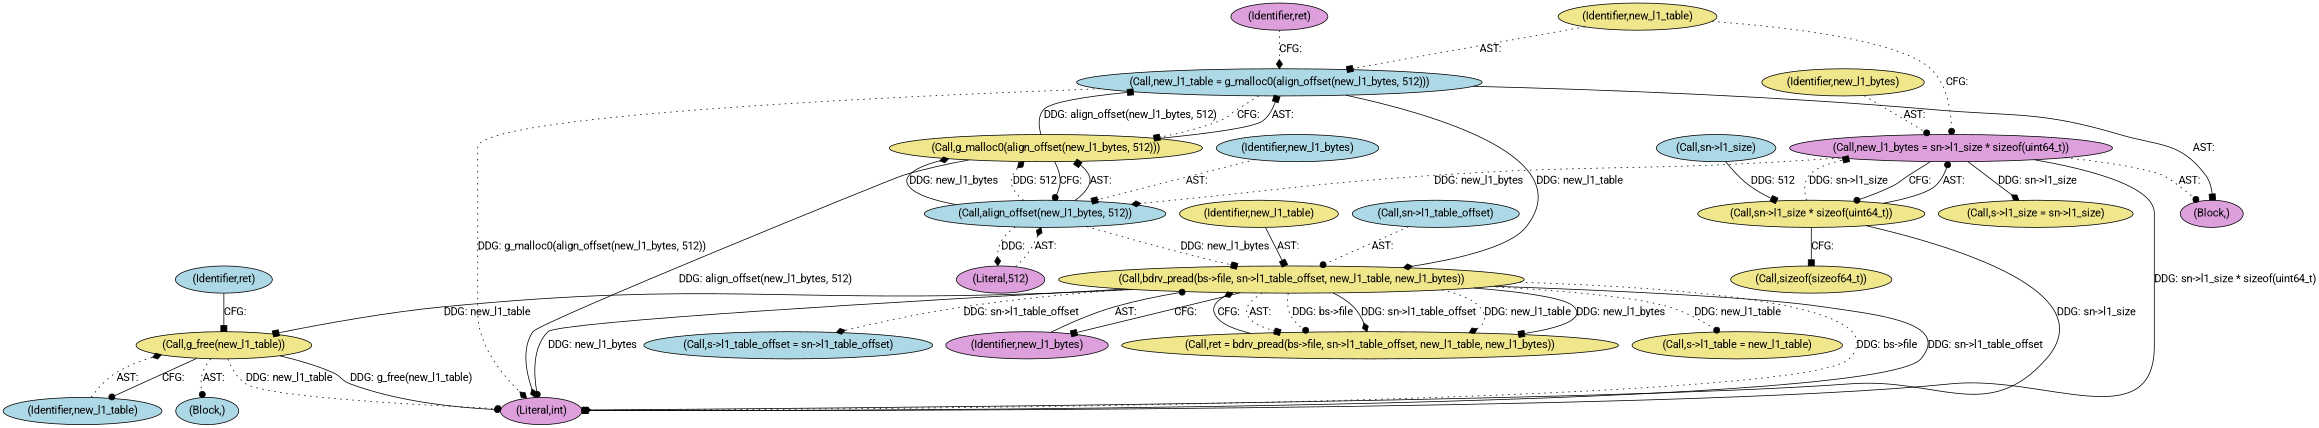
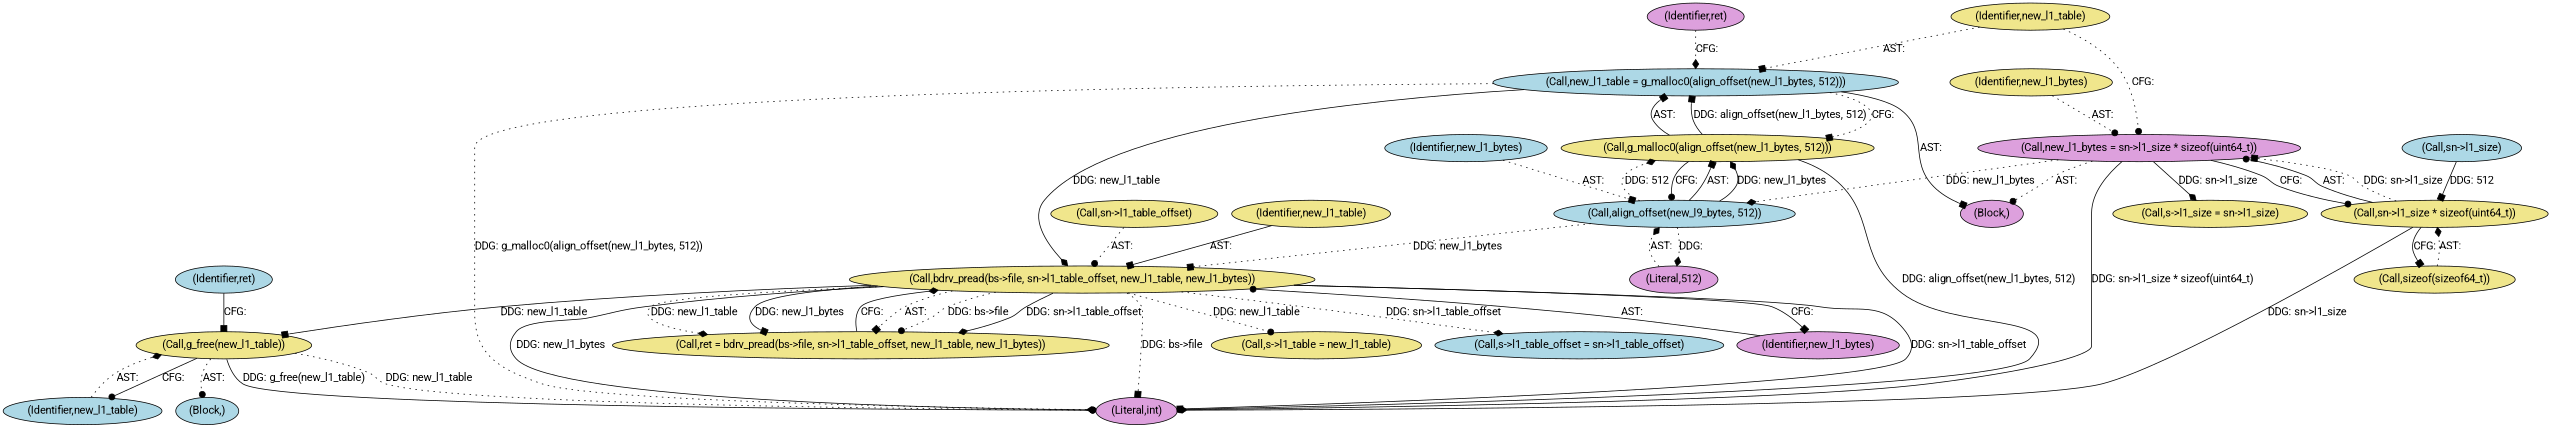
(1045, 214) -> (1675, 214)
(1436, 214) -> (1134, 214)
none -> (2439, 251)
